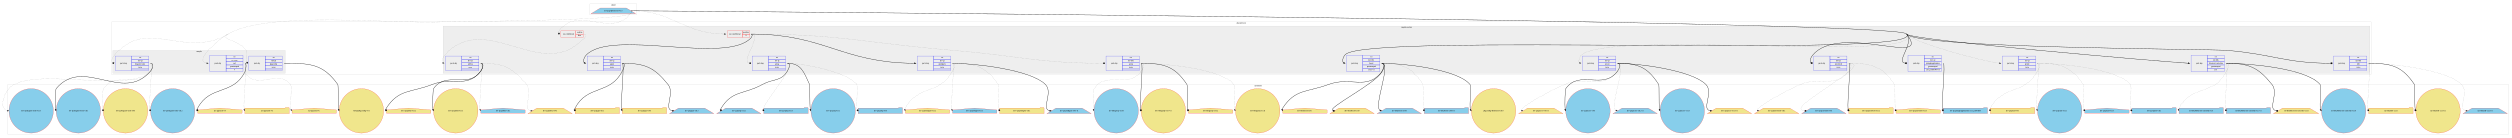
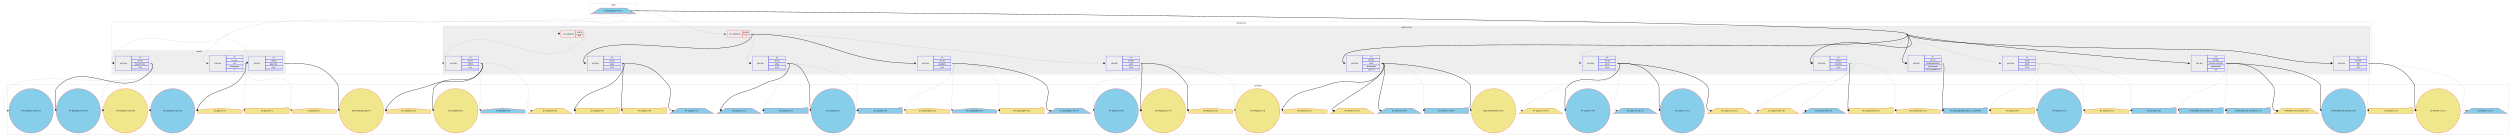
(361, 111) -> (361, 111)
(2107, 111) -> (2107, 111)
